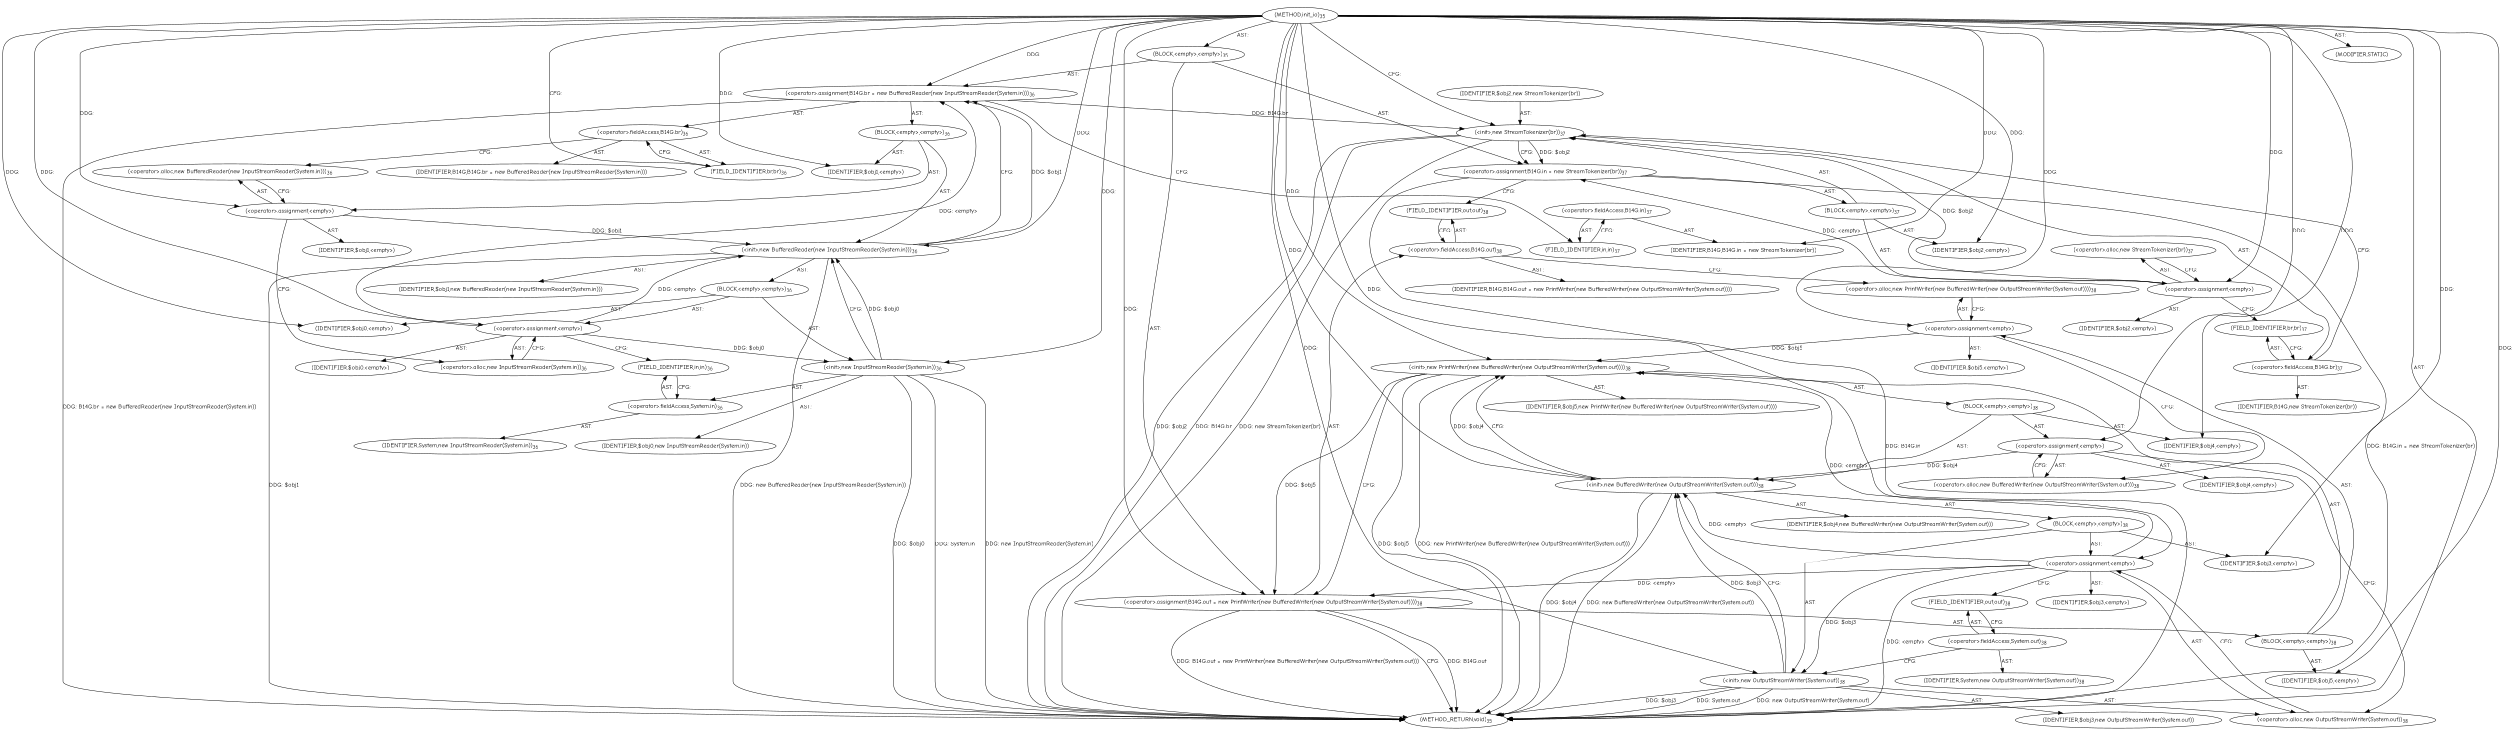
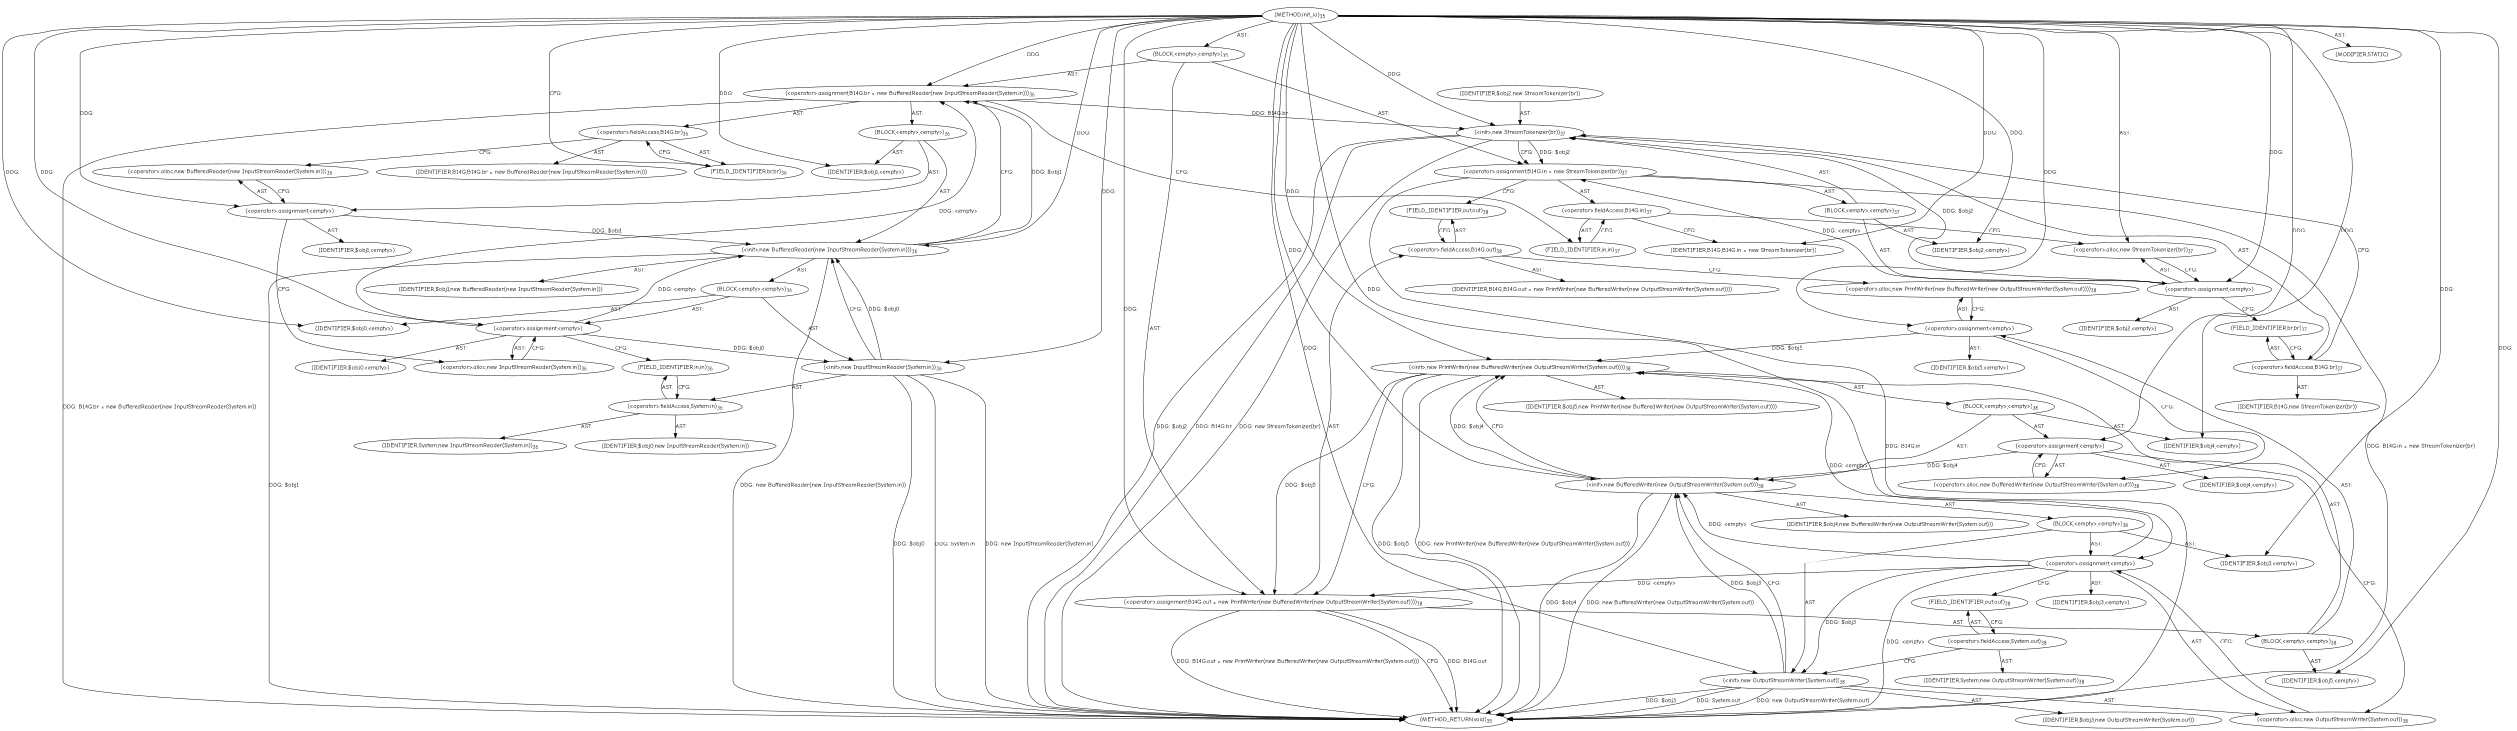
(1396, 74) -> (1396, 74)
none -> (1574, 190)
none -> (1873, 224)
(1691, 231) -> (1691, 231)
(2414, 285) -> (1828, 22)
(781, 406) -> (675, 424)
